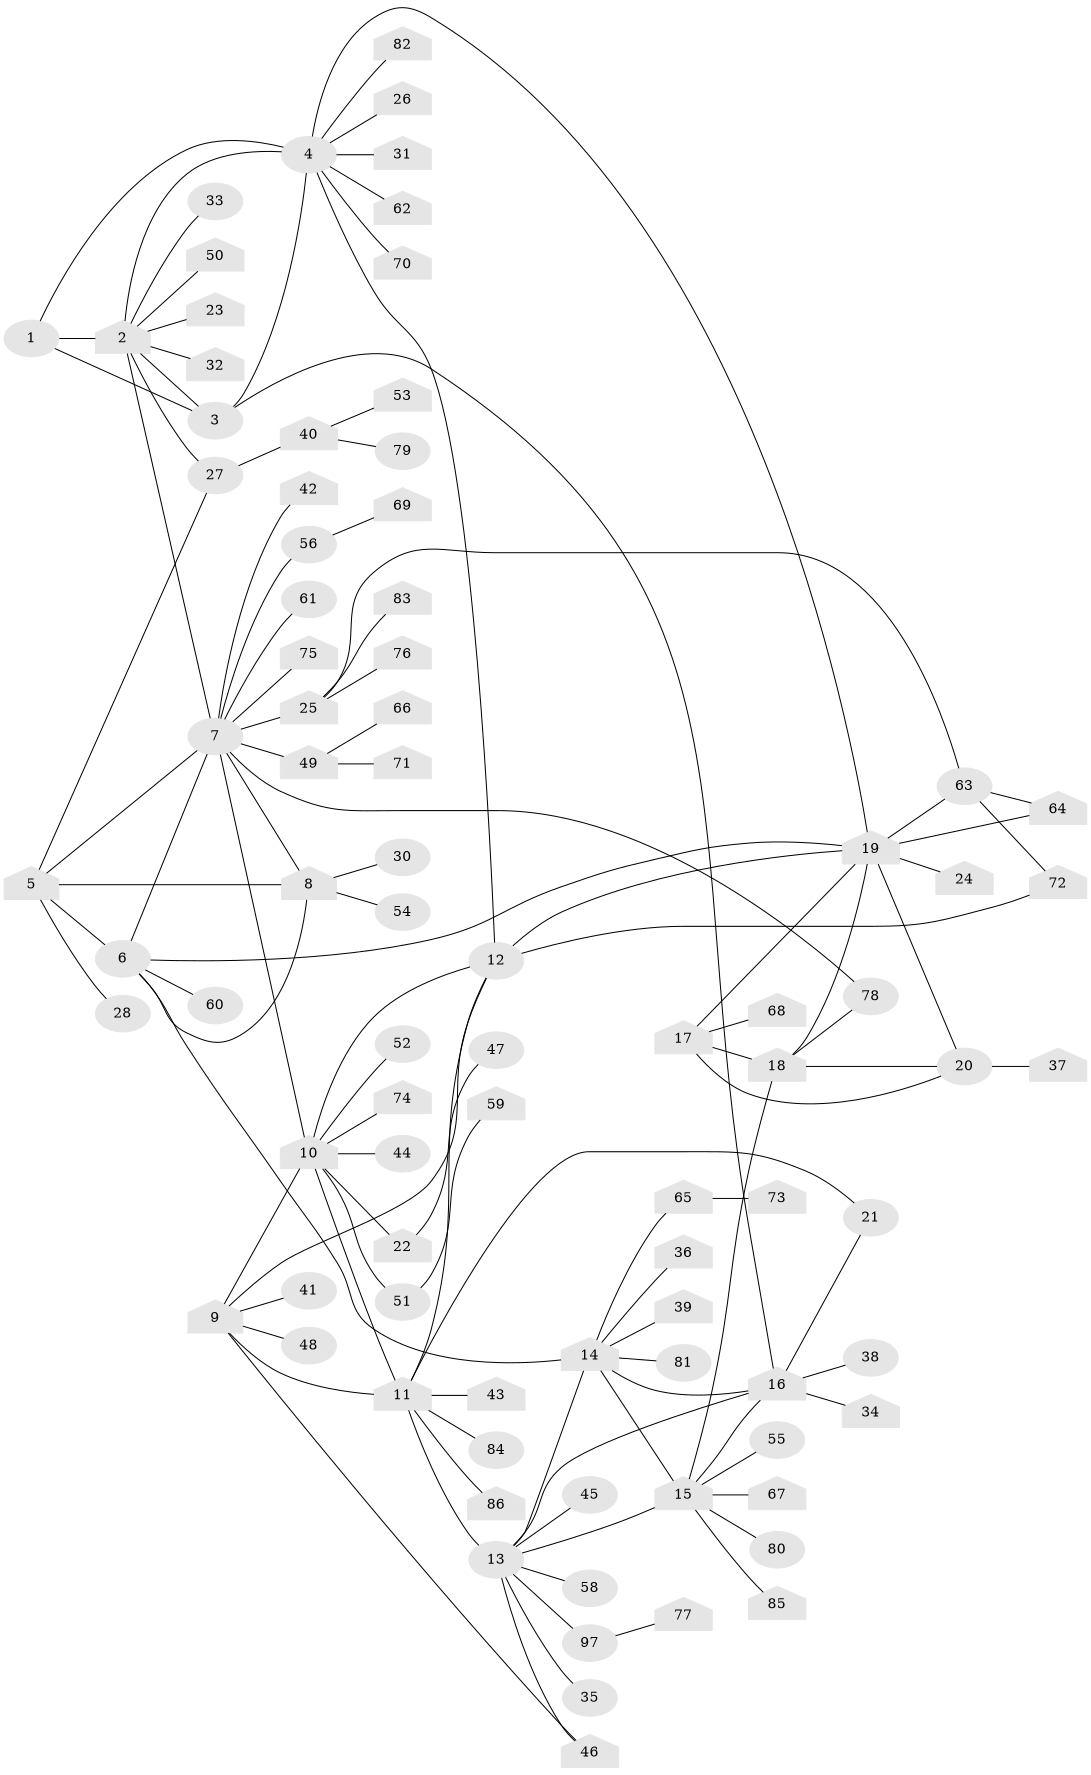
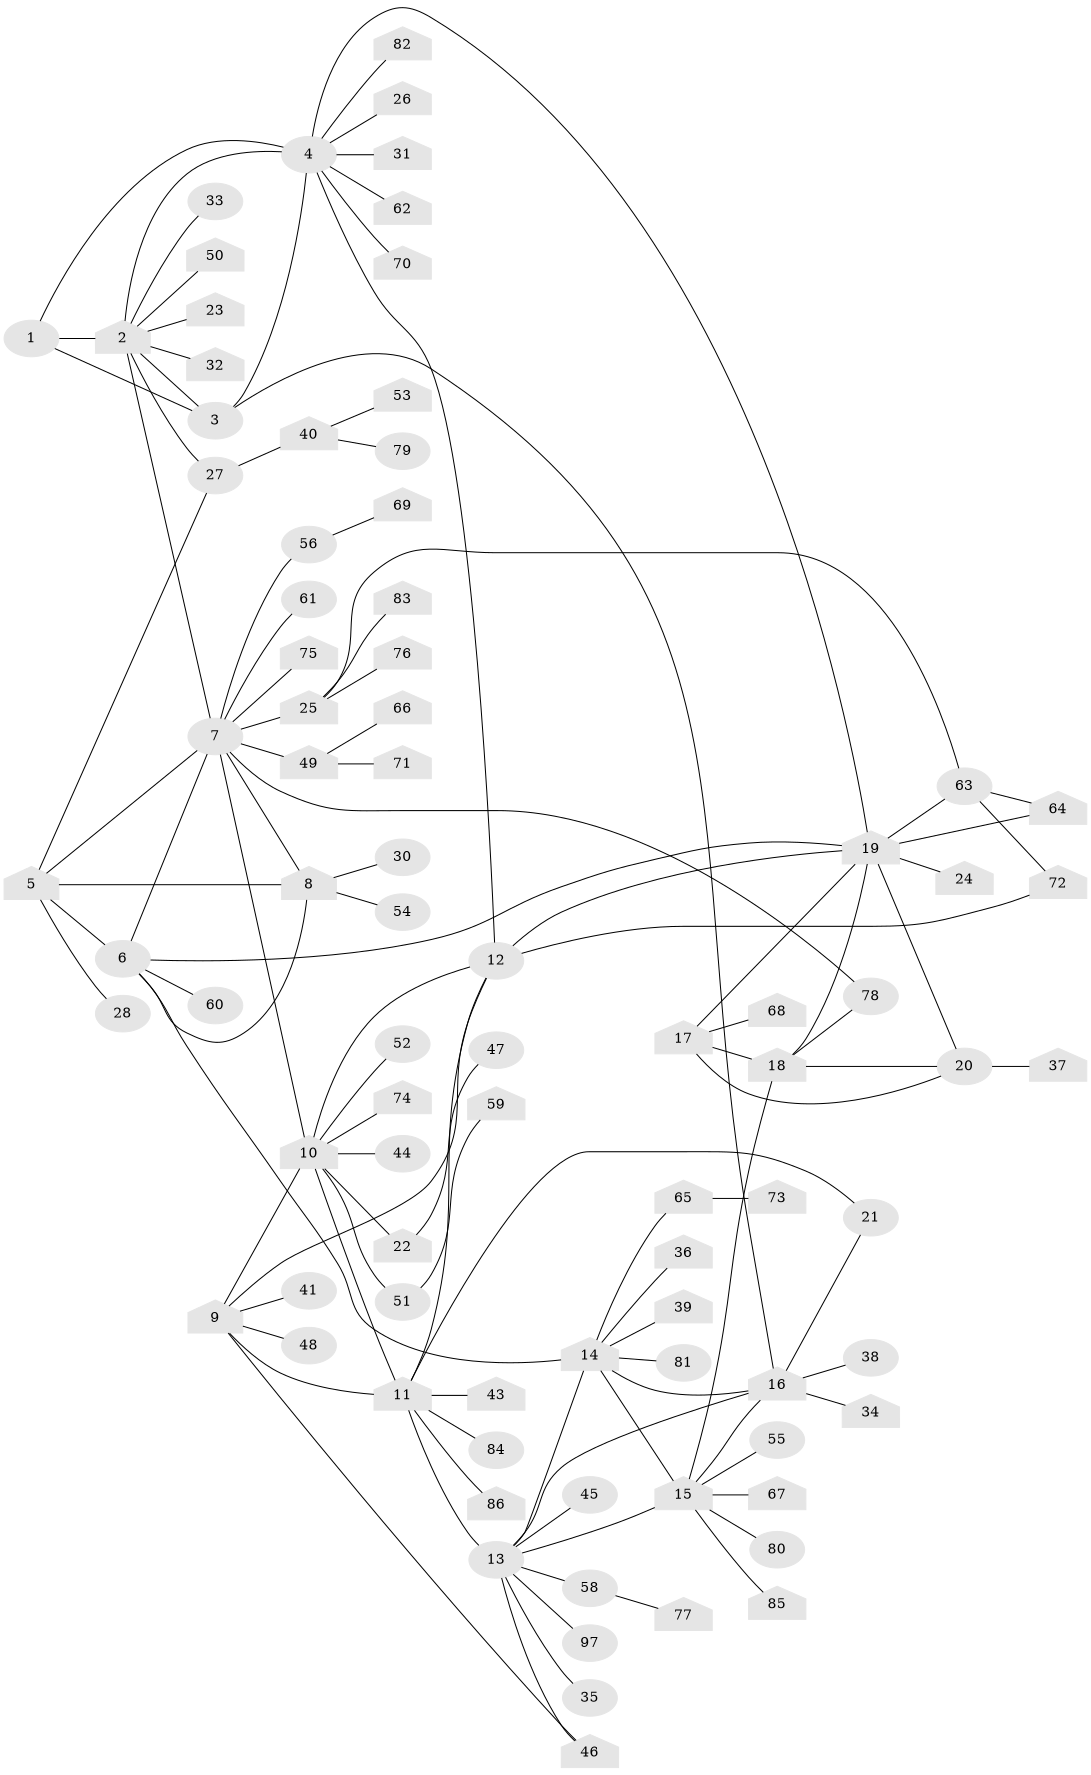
(309, 490) -> none
(635, 1630) -> (637, 1602)
